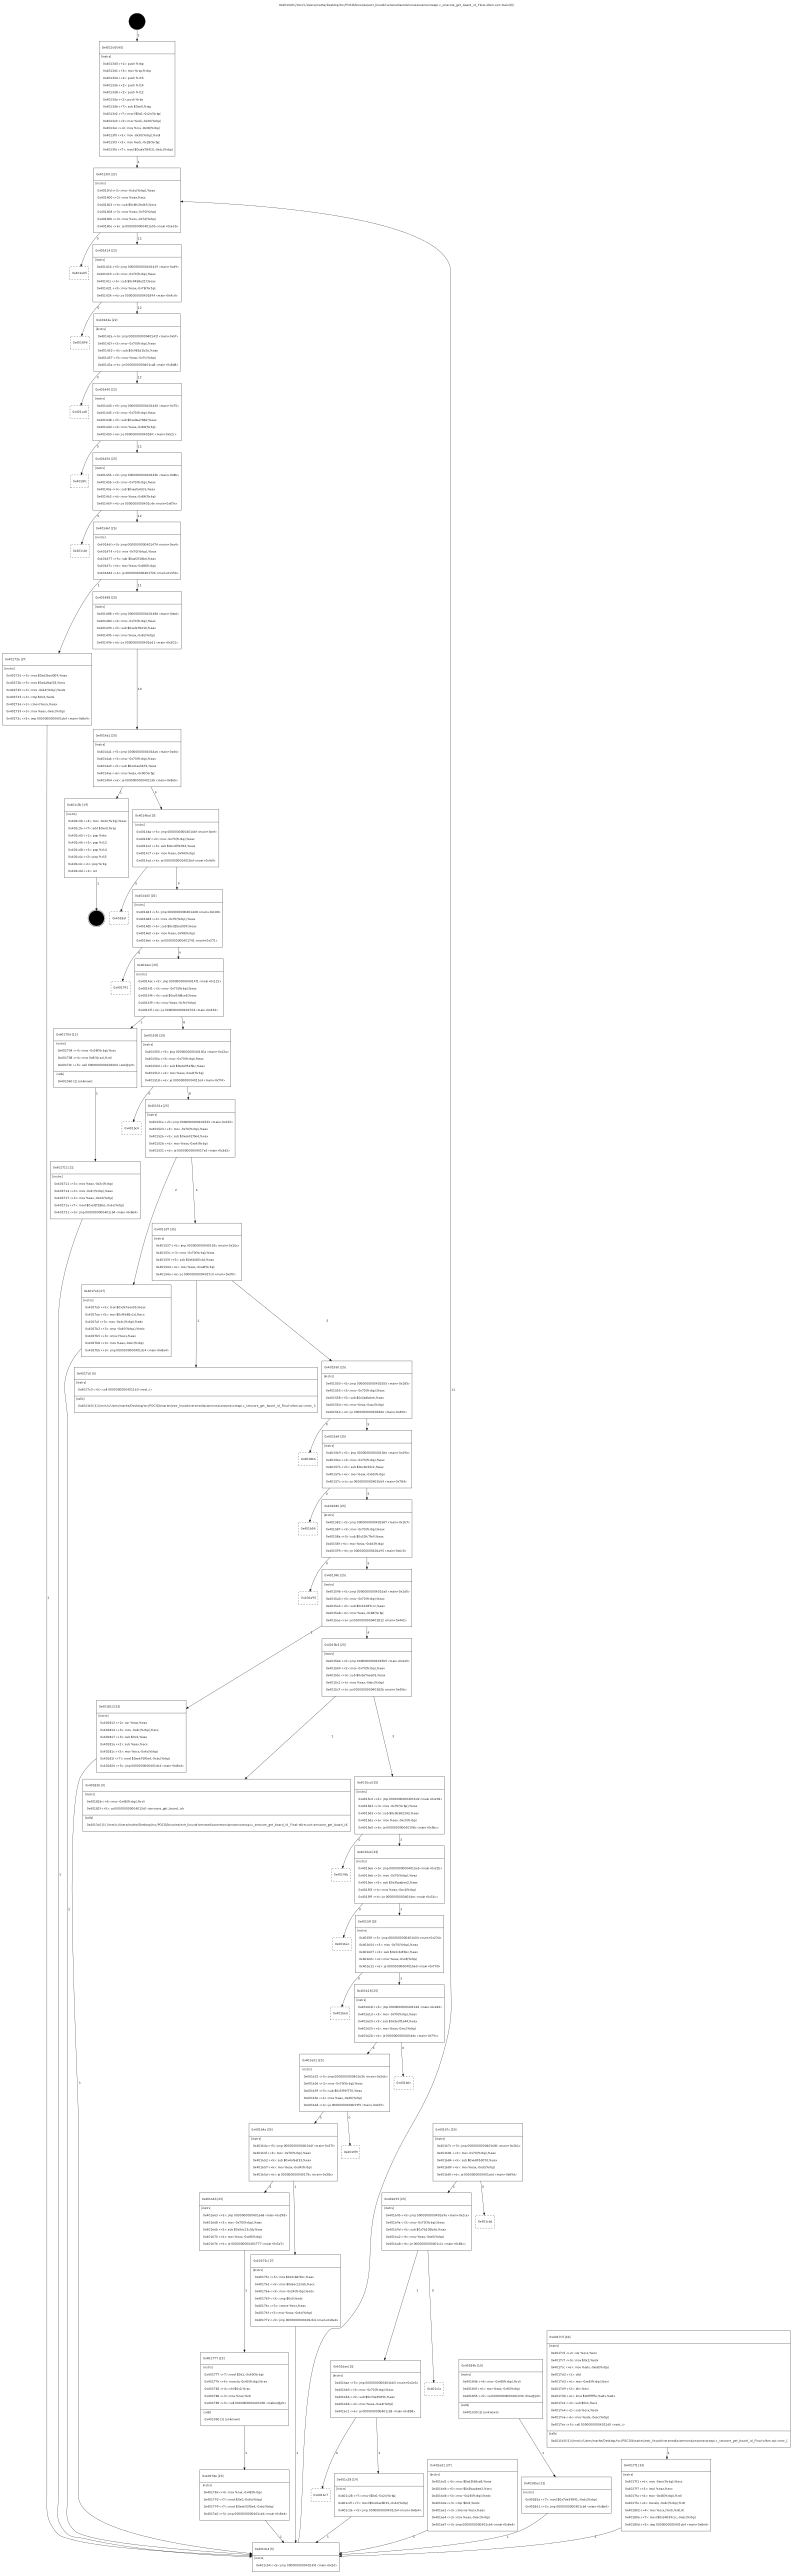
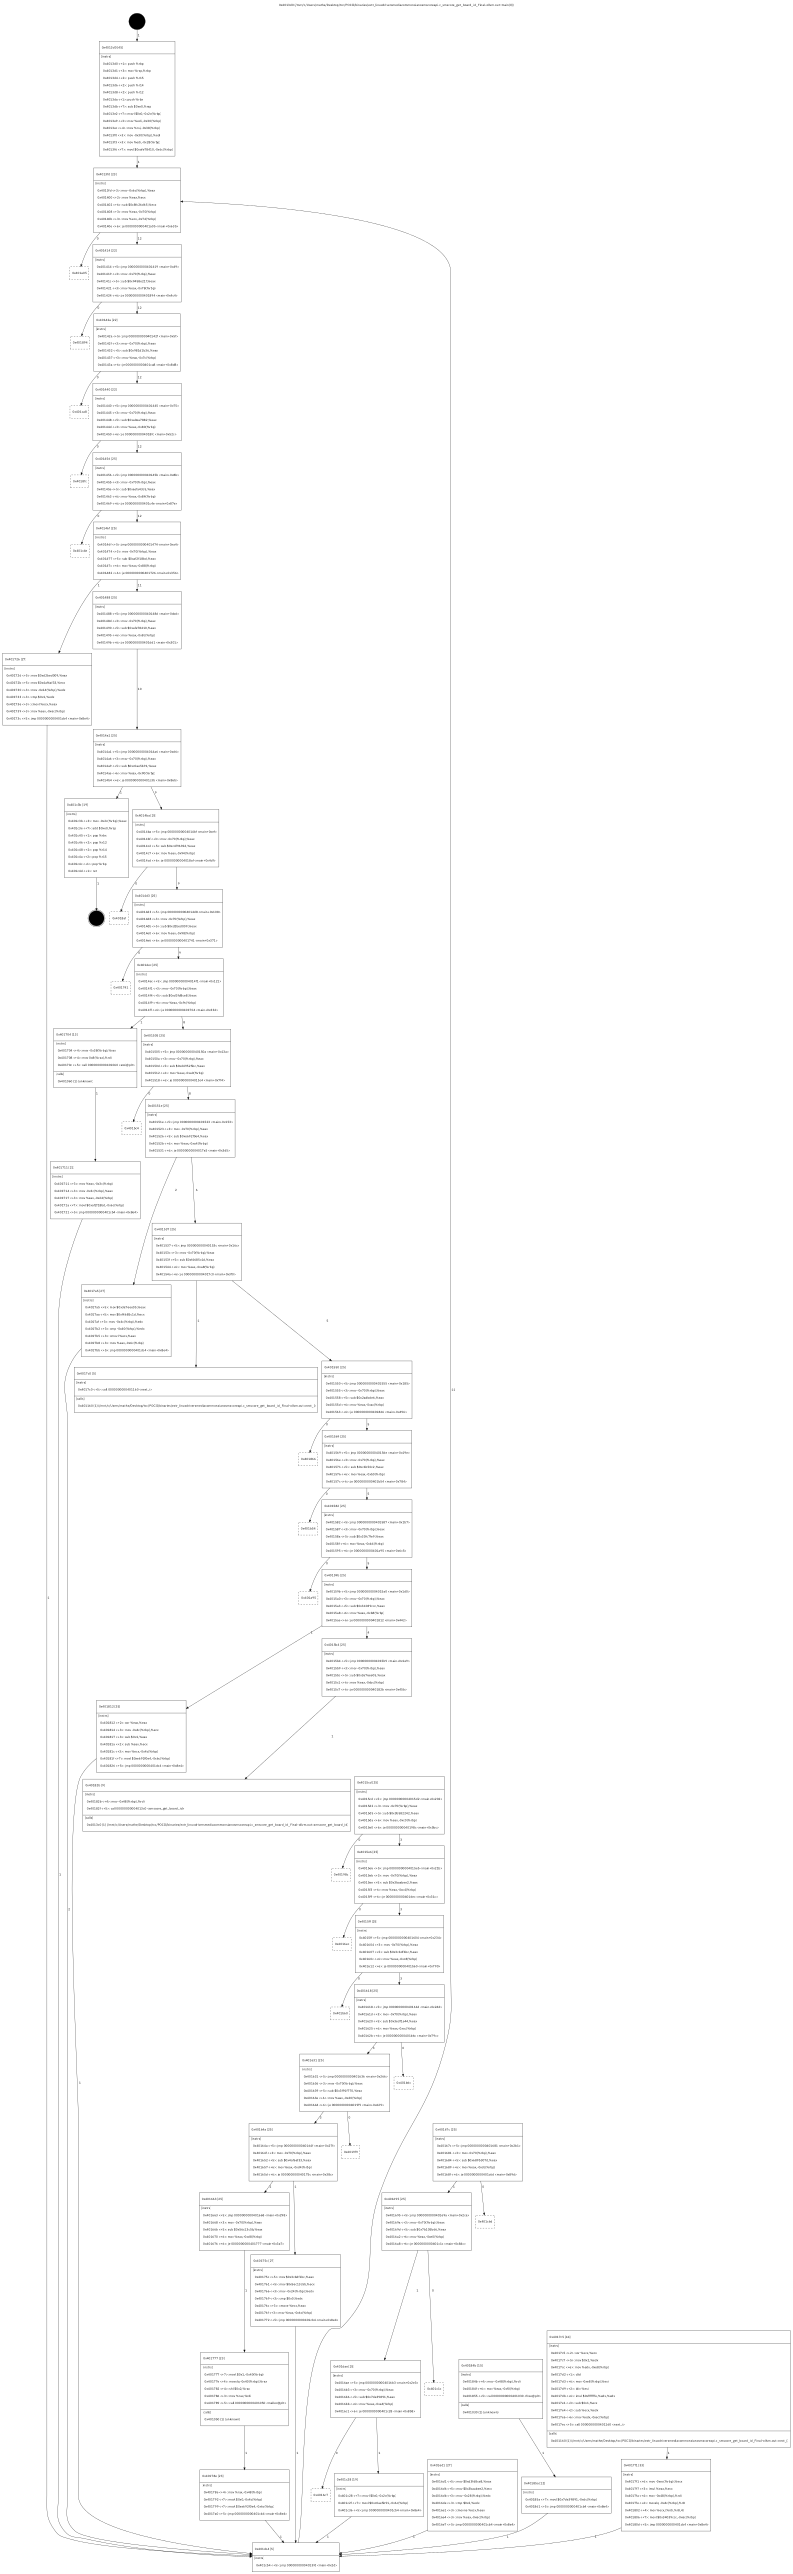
(383, 1735) -> none
